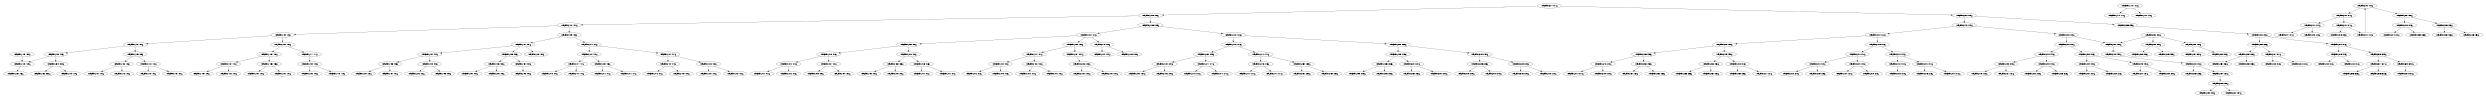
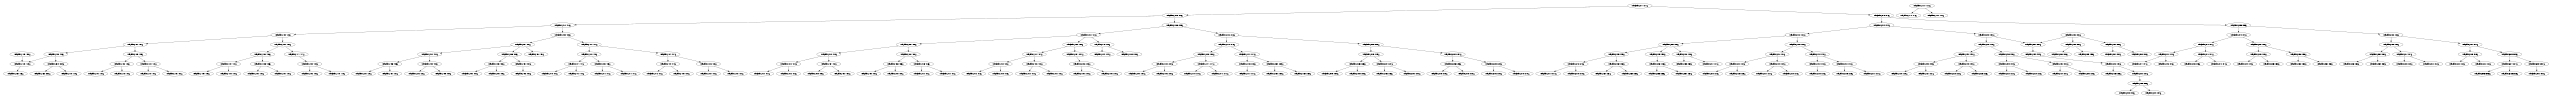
(2365, 21) -> (2239, 29)
(1730, 59) -> (1677, 49)
(1247, 74) -> none
